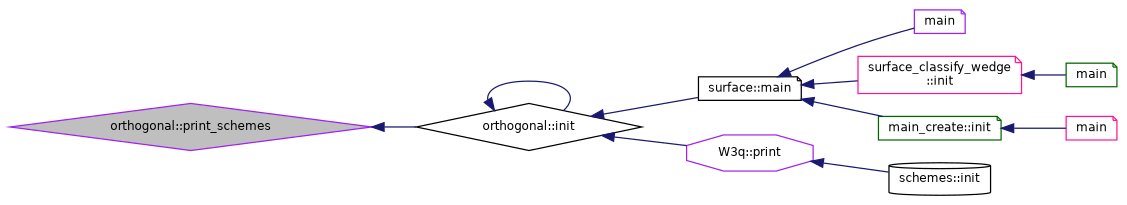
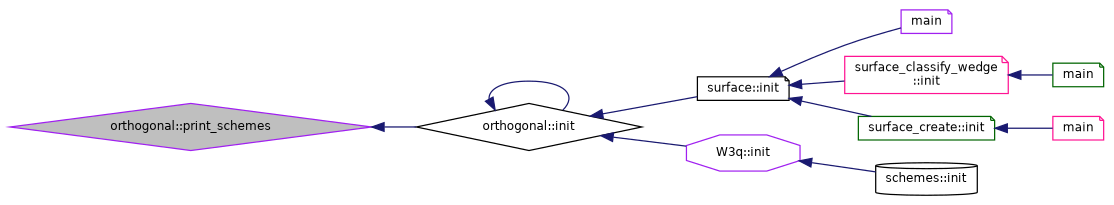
(750, 89) -> (743, 89)
(940, 128) -> (926, 128)
(750, 153) -> (743, 153)
